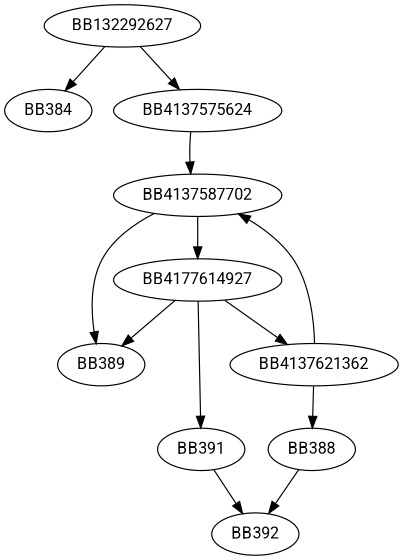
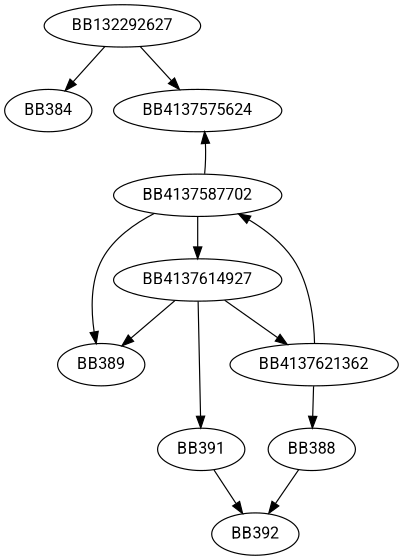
(190, 147) -> (206, 159)
(198, 280) -> (198, 280)
